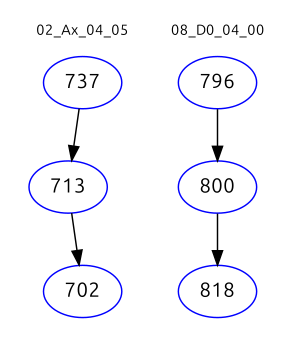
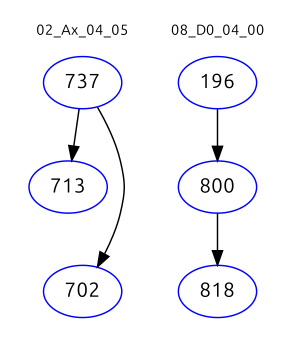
(218, 83) -> (218, 83)
(74, 232) -> (124, 180)
